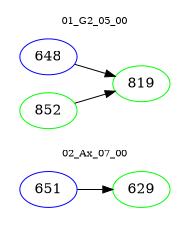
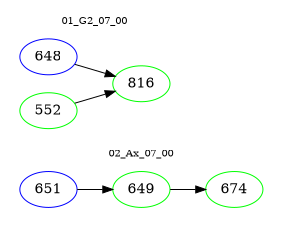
(95, 21) -> (95, 21)
(141, 84) -> (141, 84)
(48, 111) -> (48, 111)
(141, 189) -> (141, 189)
none -> (234, 189)
